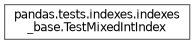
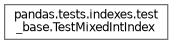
(97, 22) -> (86, 22)
